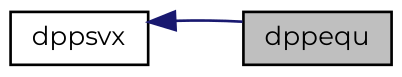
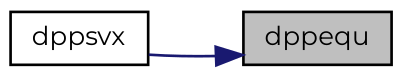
(209, 21) -> (182, 56)
